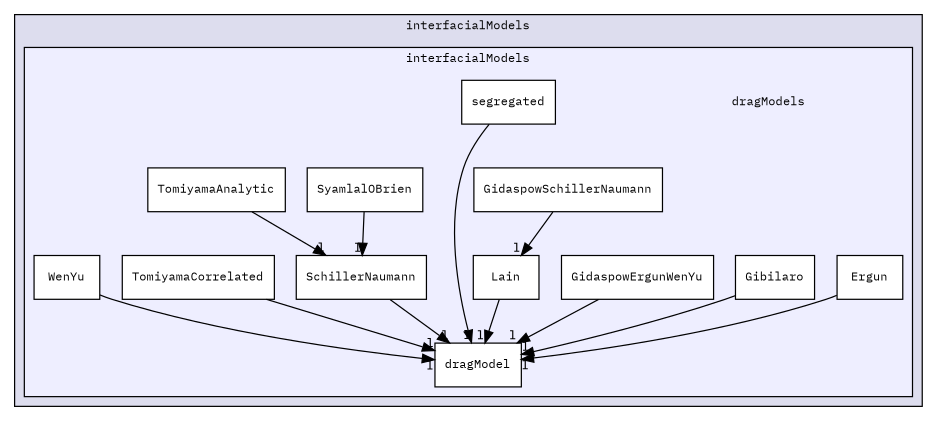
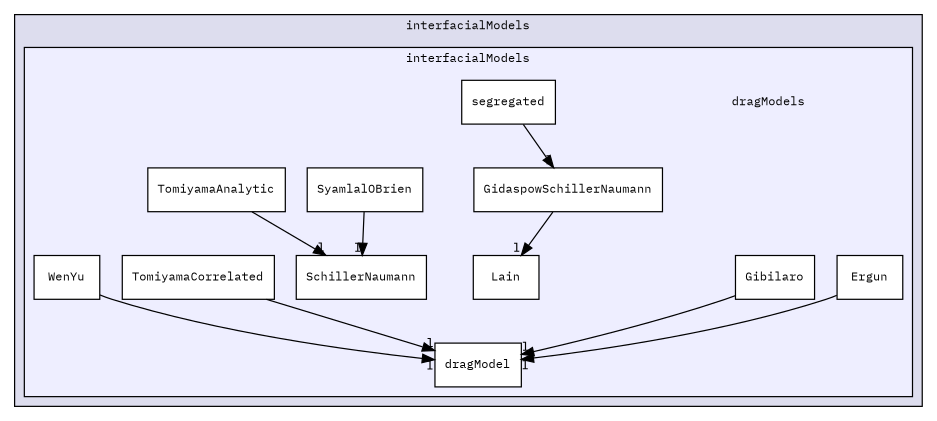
(455, 224) -> (535, 141)
(638, 277) -> none
(494, 315) -> none
(415, 318) -> none
